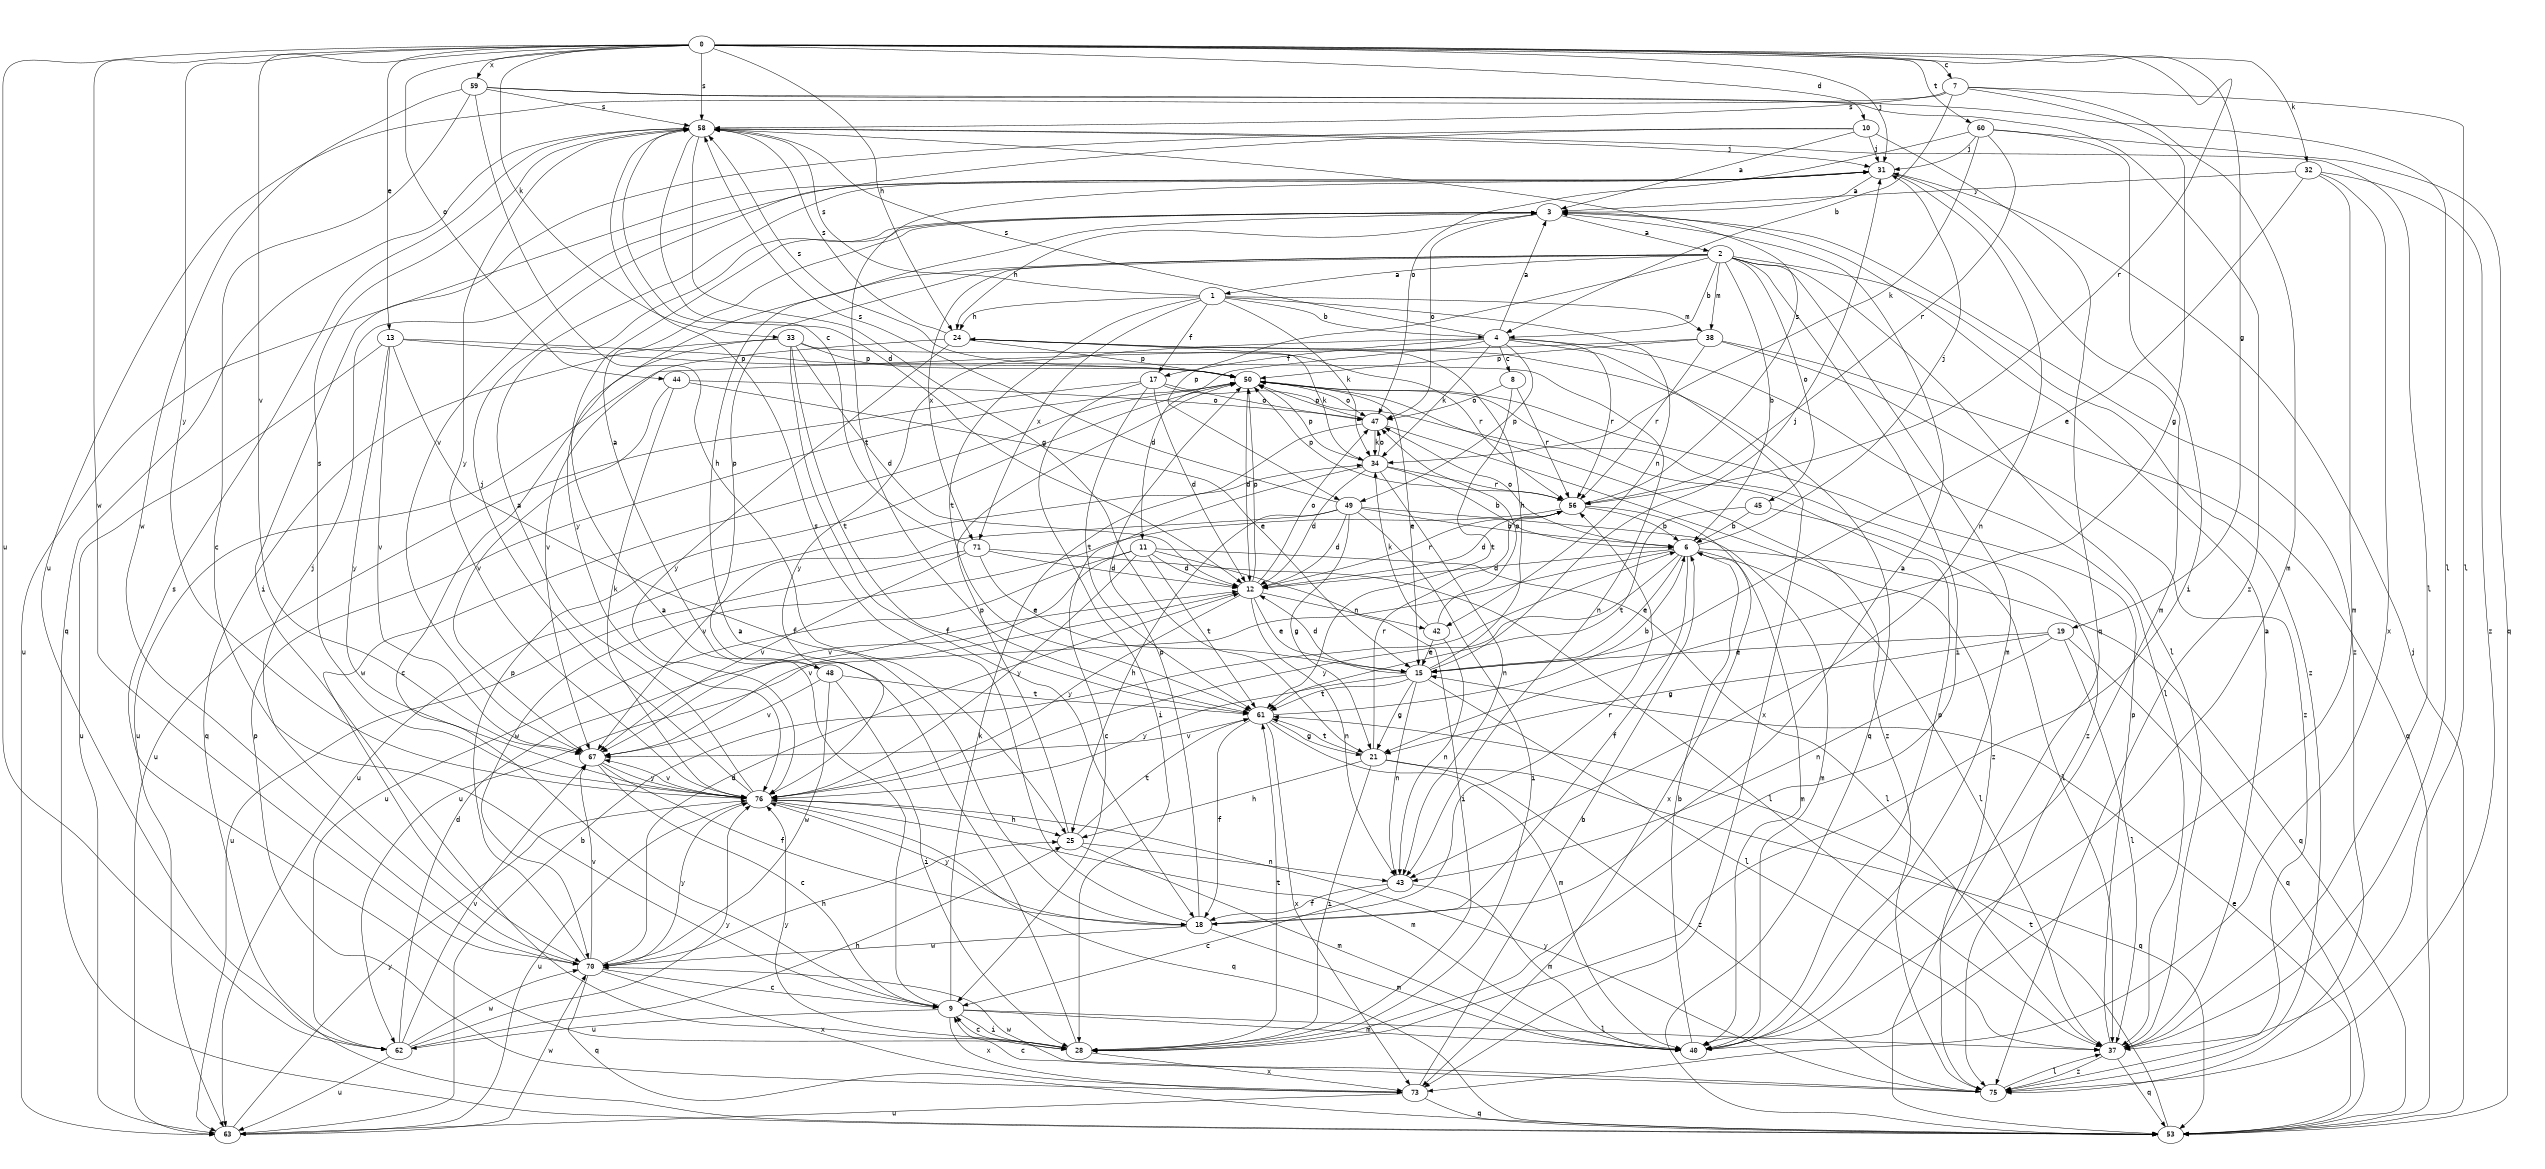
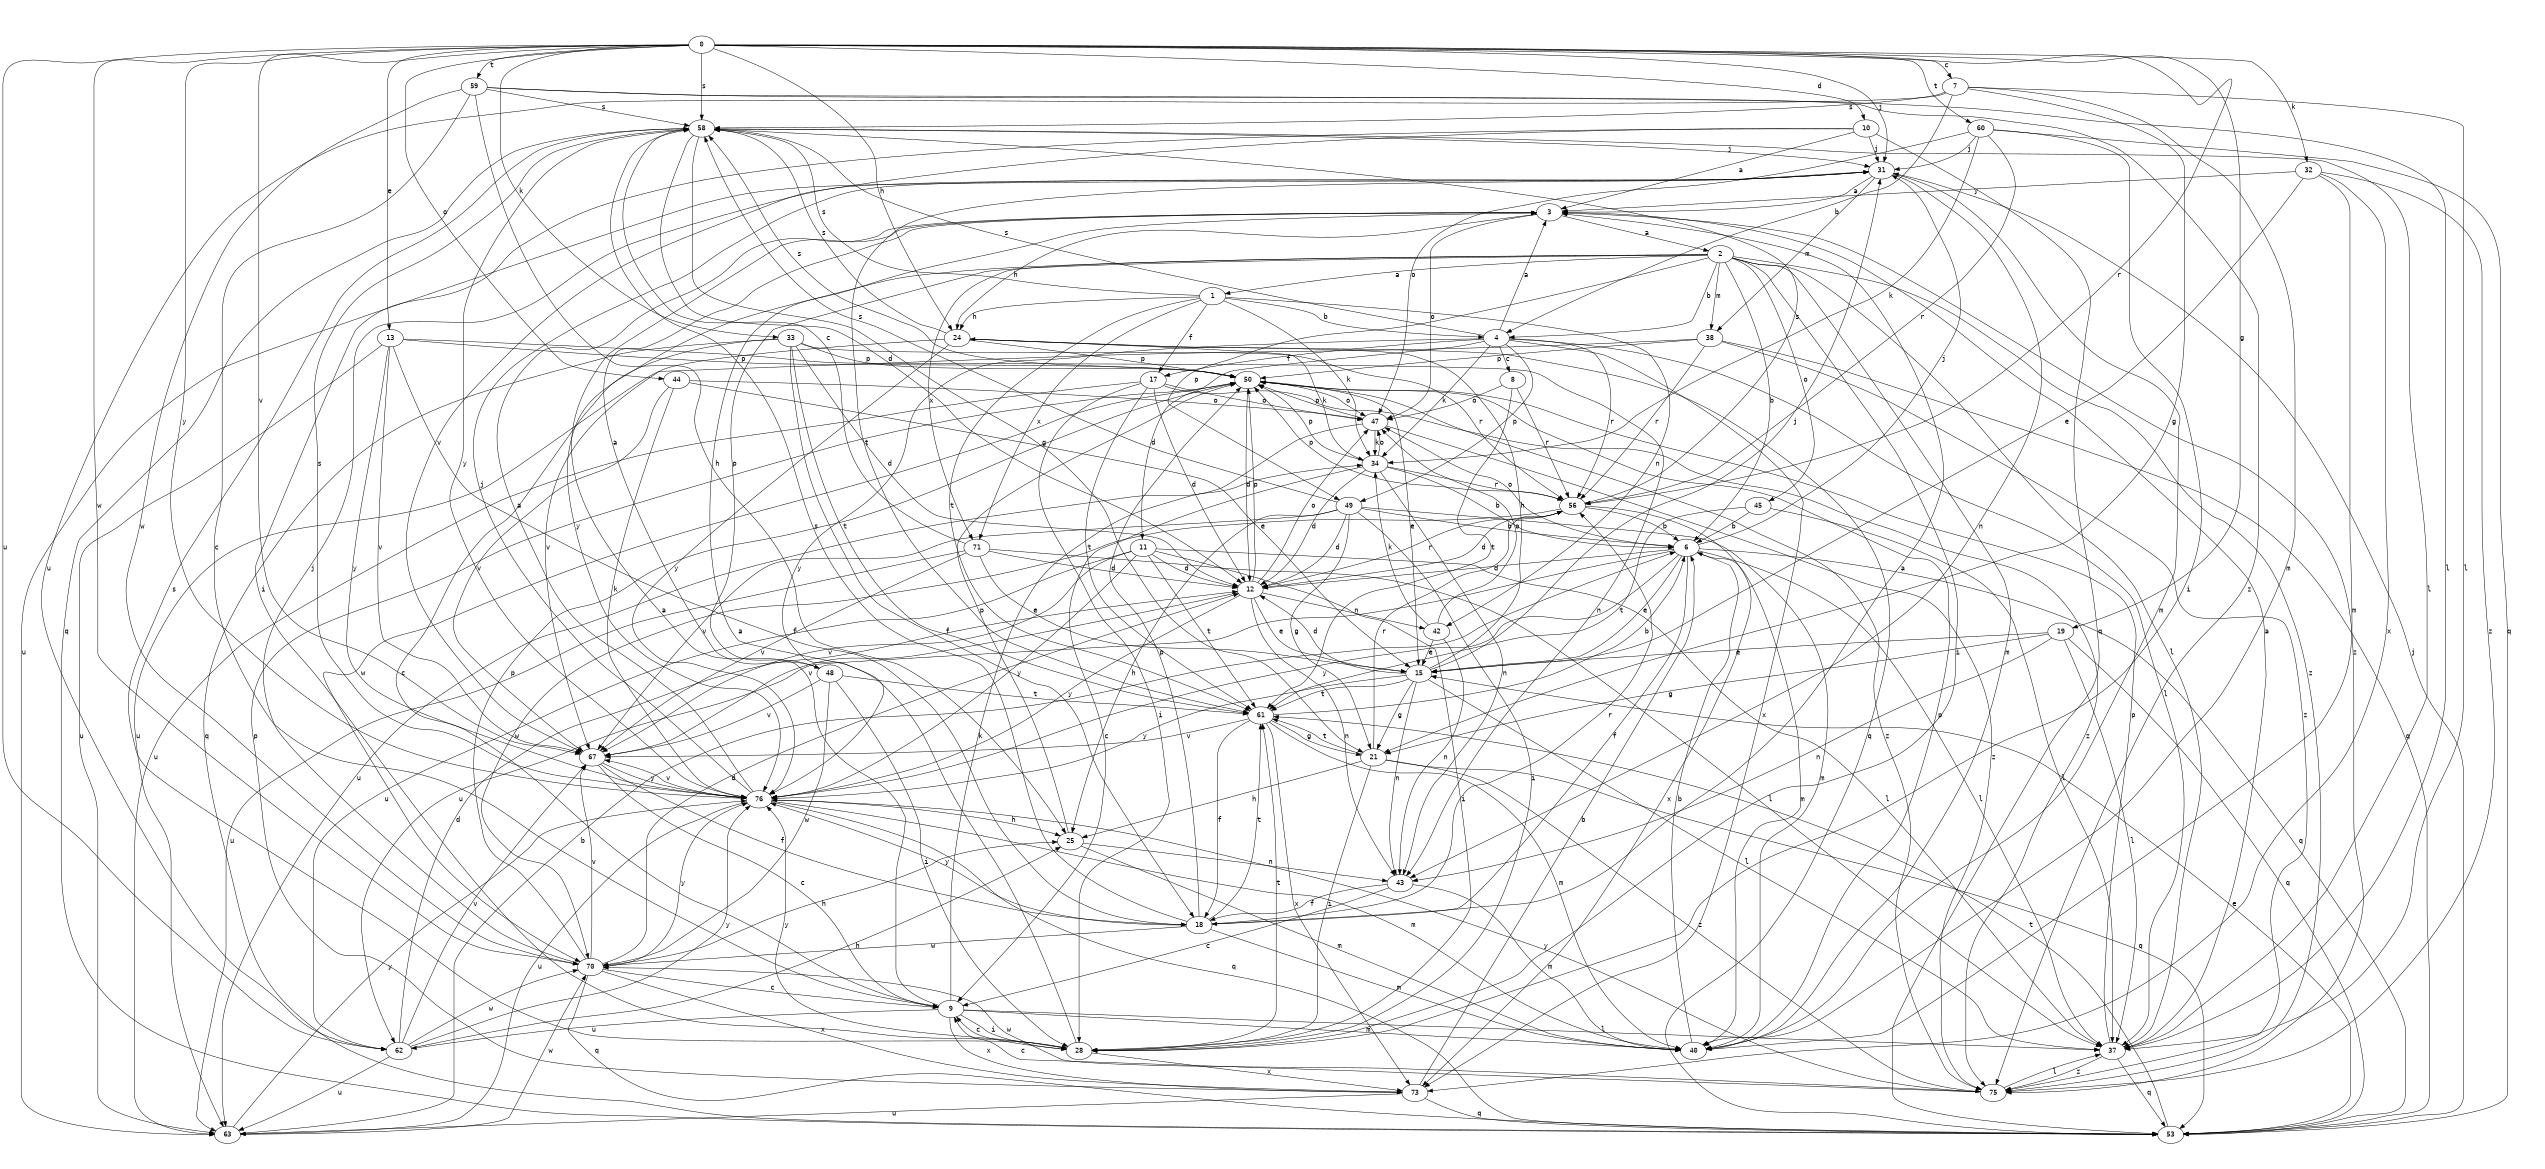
(492, 66) -> (492, 66)
(1464, 301) -> (1802, 249)
(1155, 769) -> (1256, 832)
